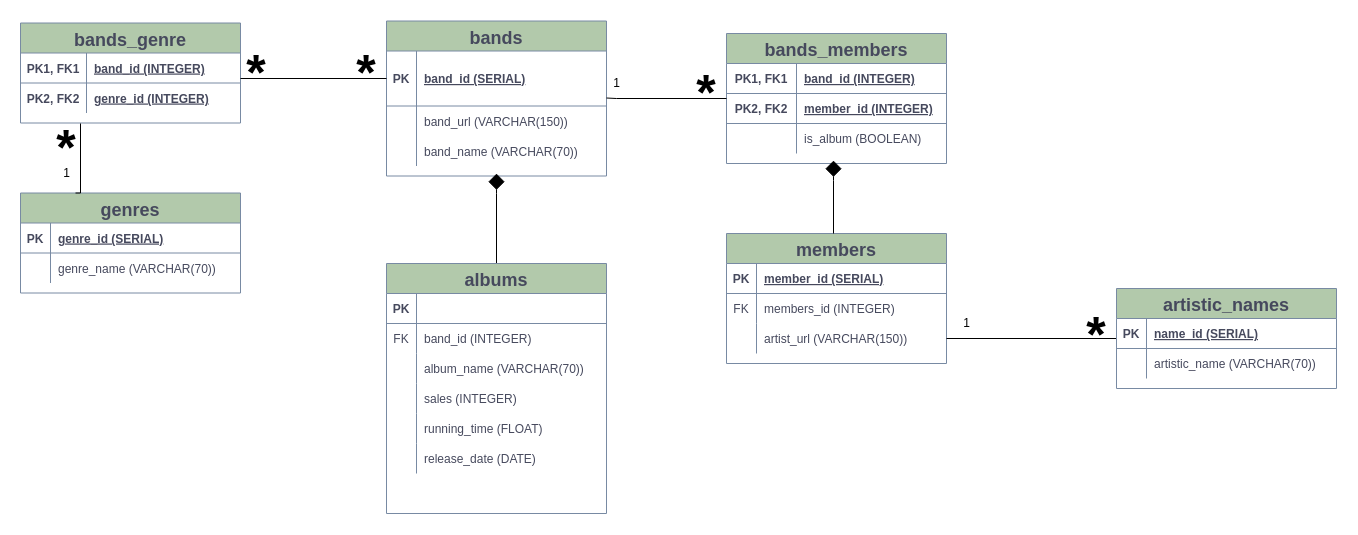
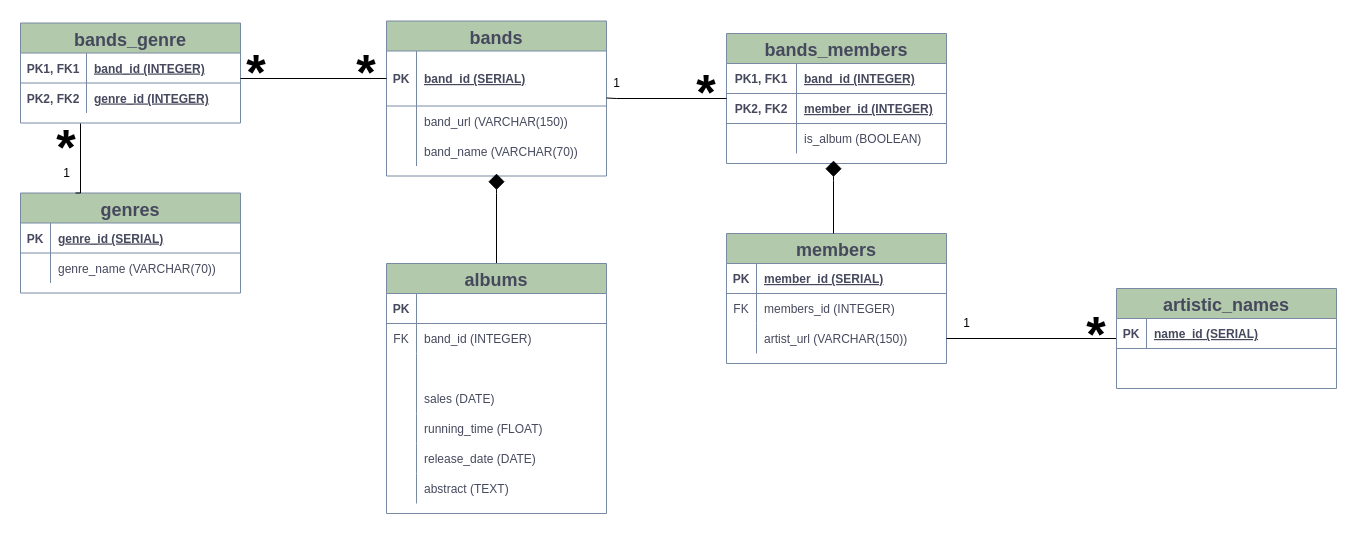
(1242, 364) -> none
(512, 369) -> none
(471, 399) -> (461, 399)
none -> (512, 489)
